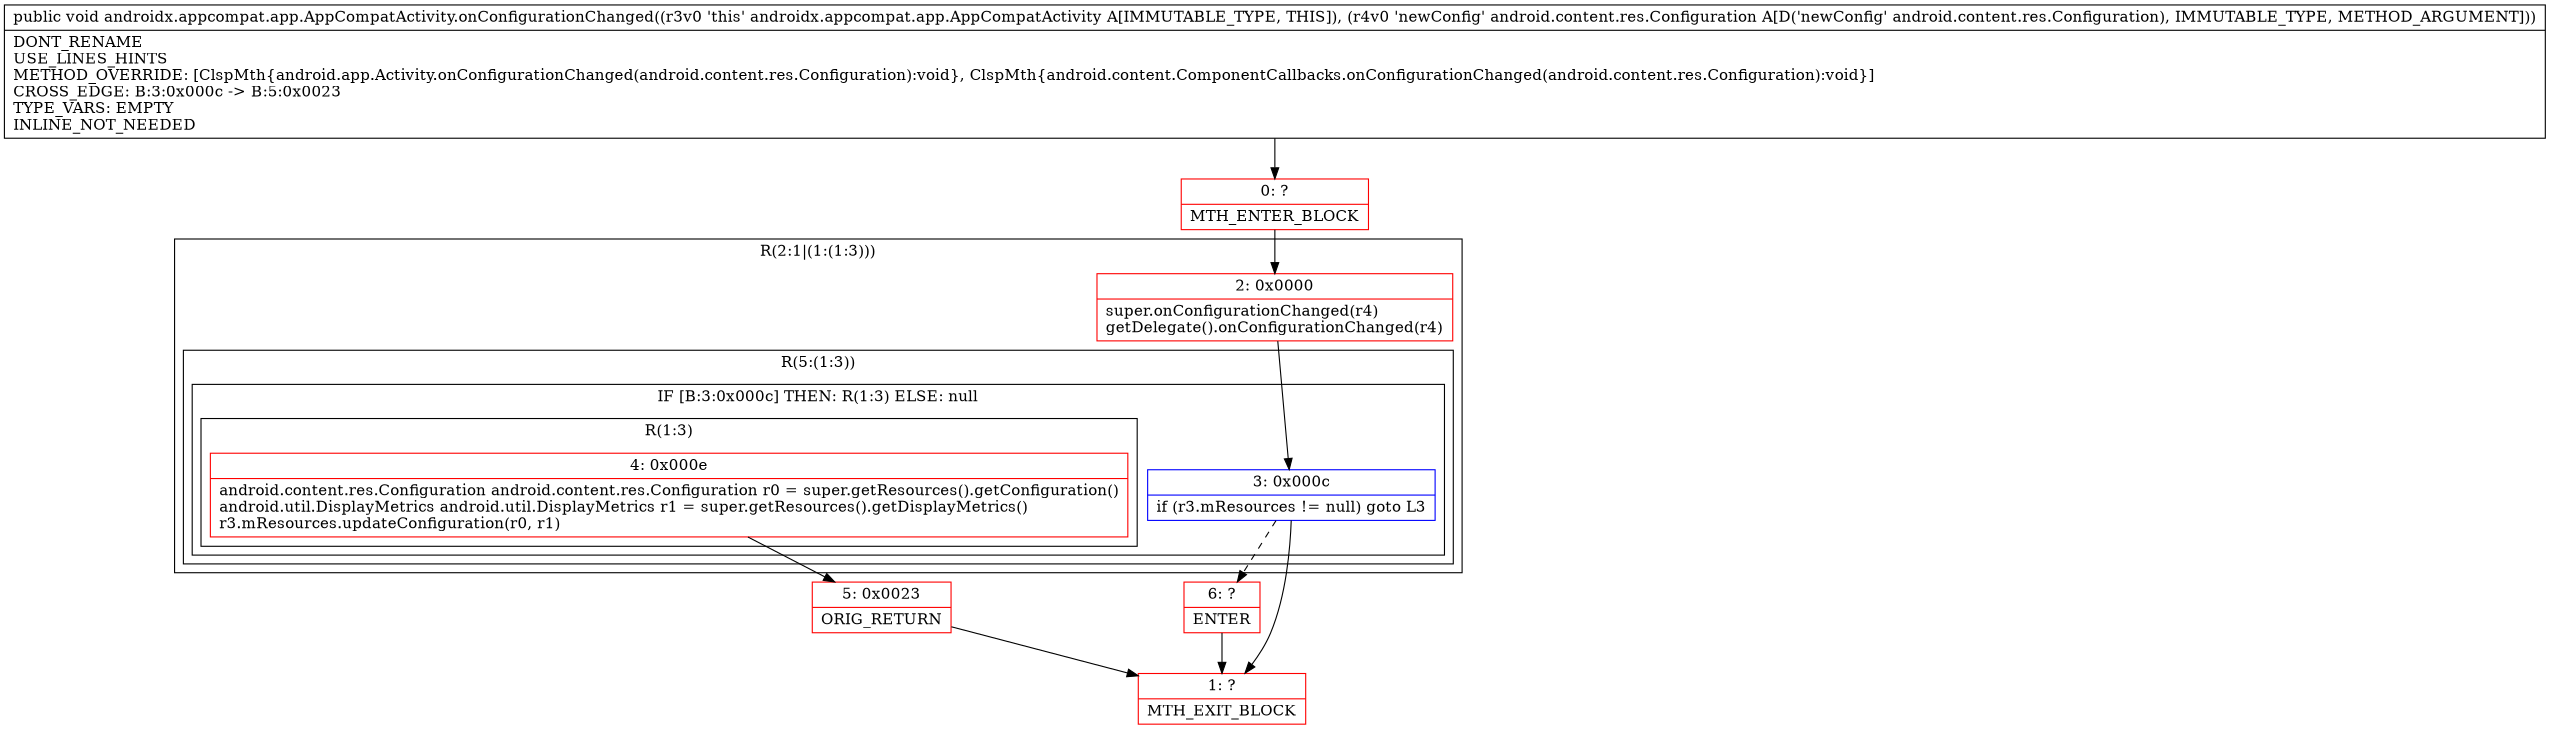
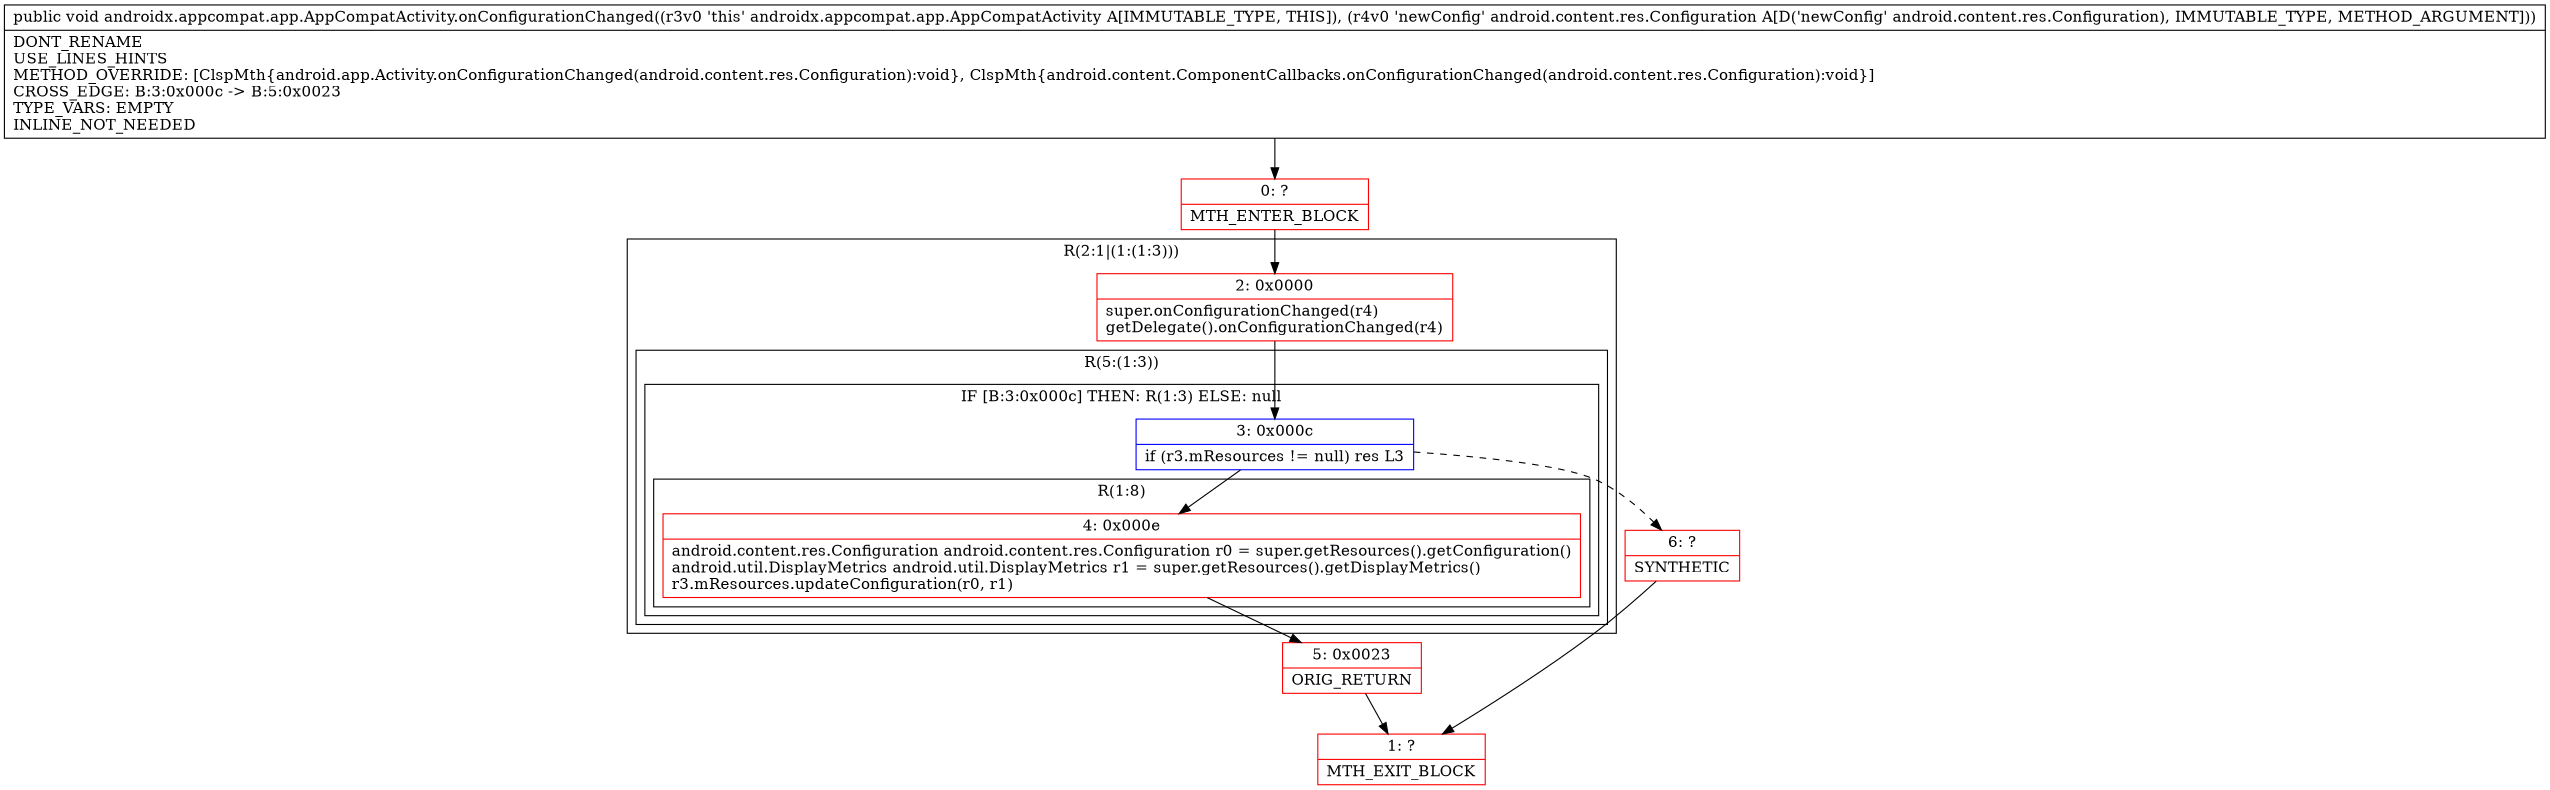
(669, 431) -> (1122, 492)
(1291, 507) -> (1275, 457)
(1282, 596) -> (1214, 489)
(1222, 620) -> (1682, 568)
